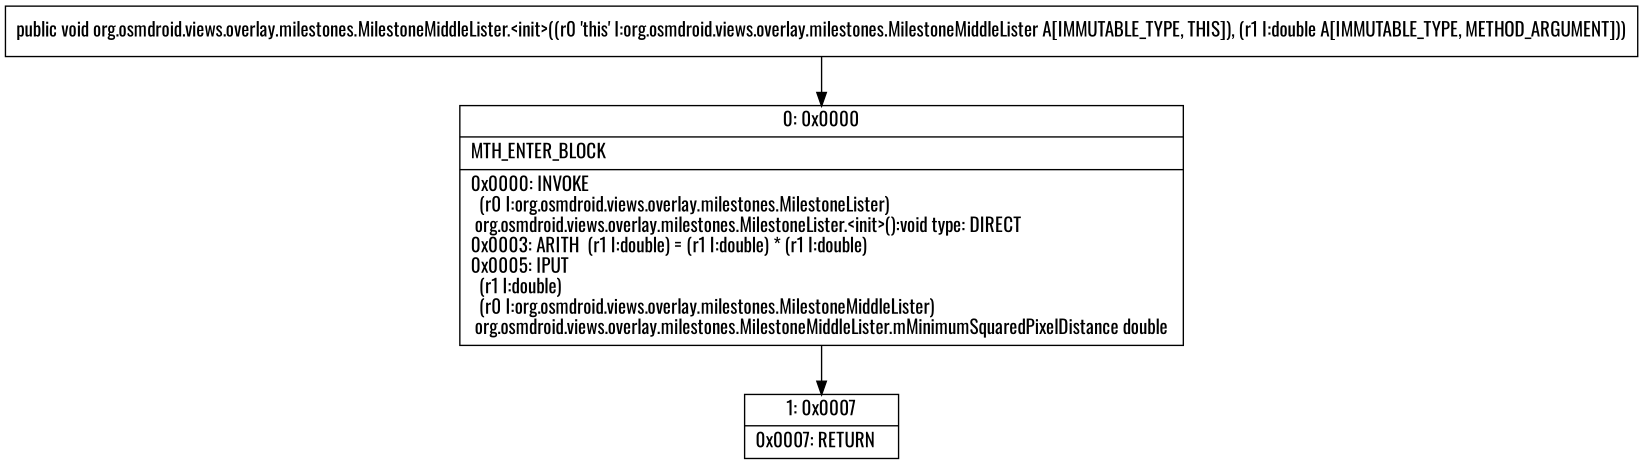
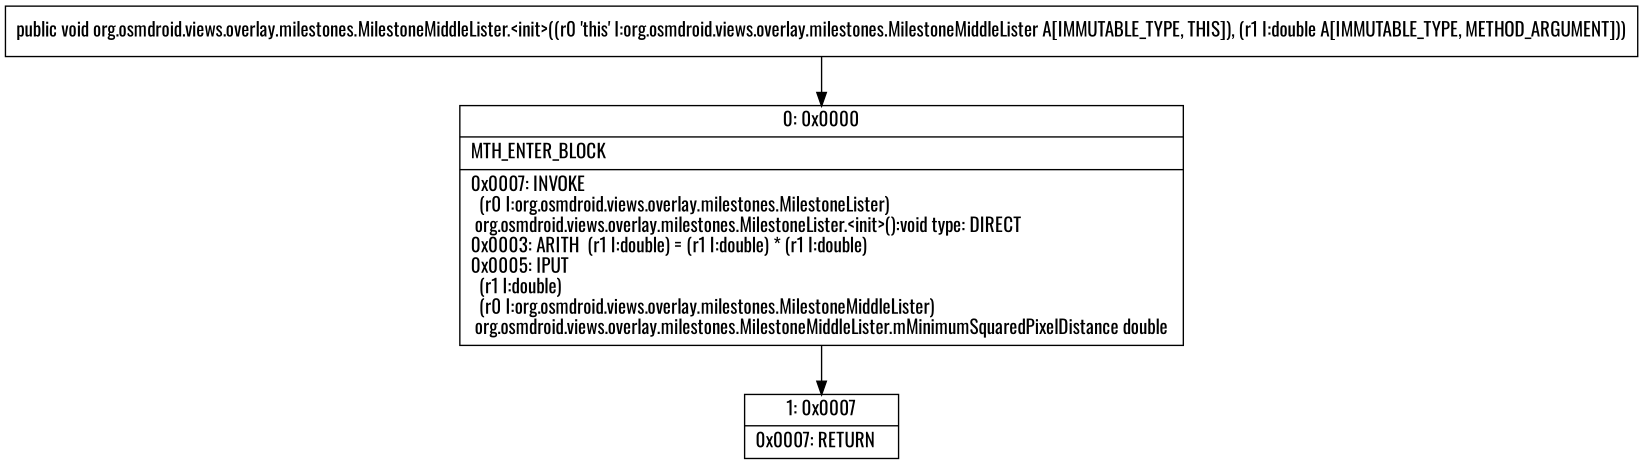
(535, 185) -> (533, 185)
